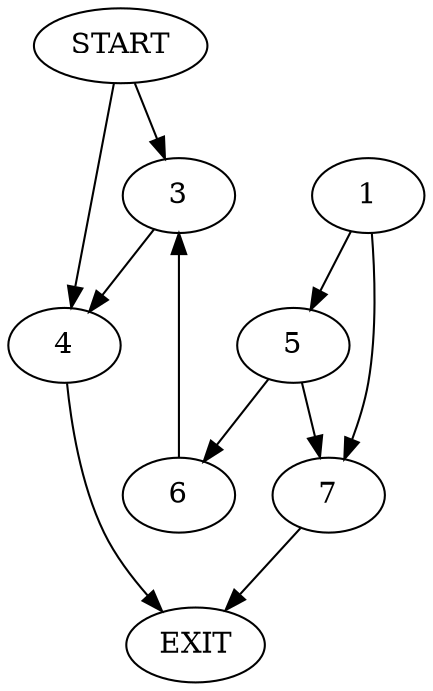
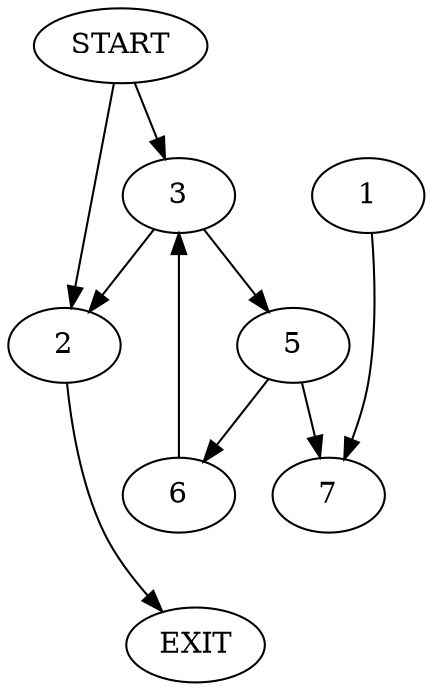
(336, 261) -> (230, 262)
(64, 345) -> (64, 345)
(270, 561) -> none
